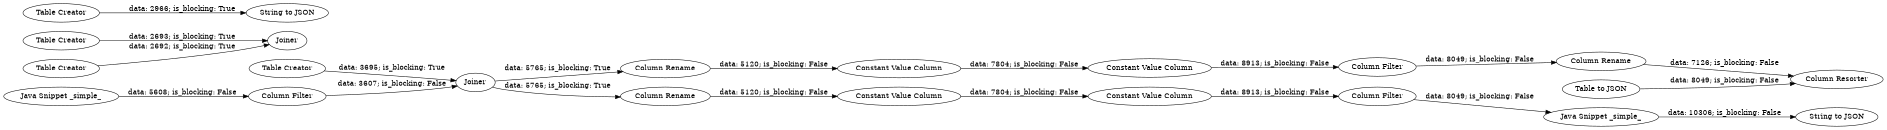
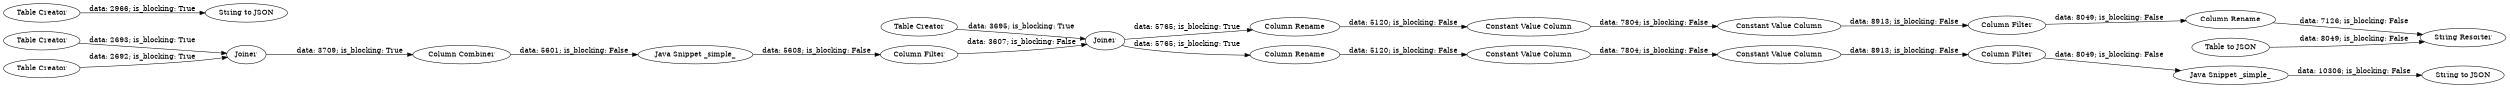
none -> (462, 55)
(1837, 79) -> (2463, 38)
